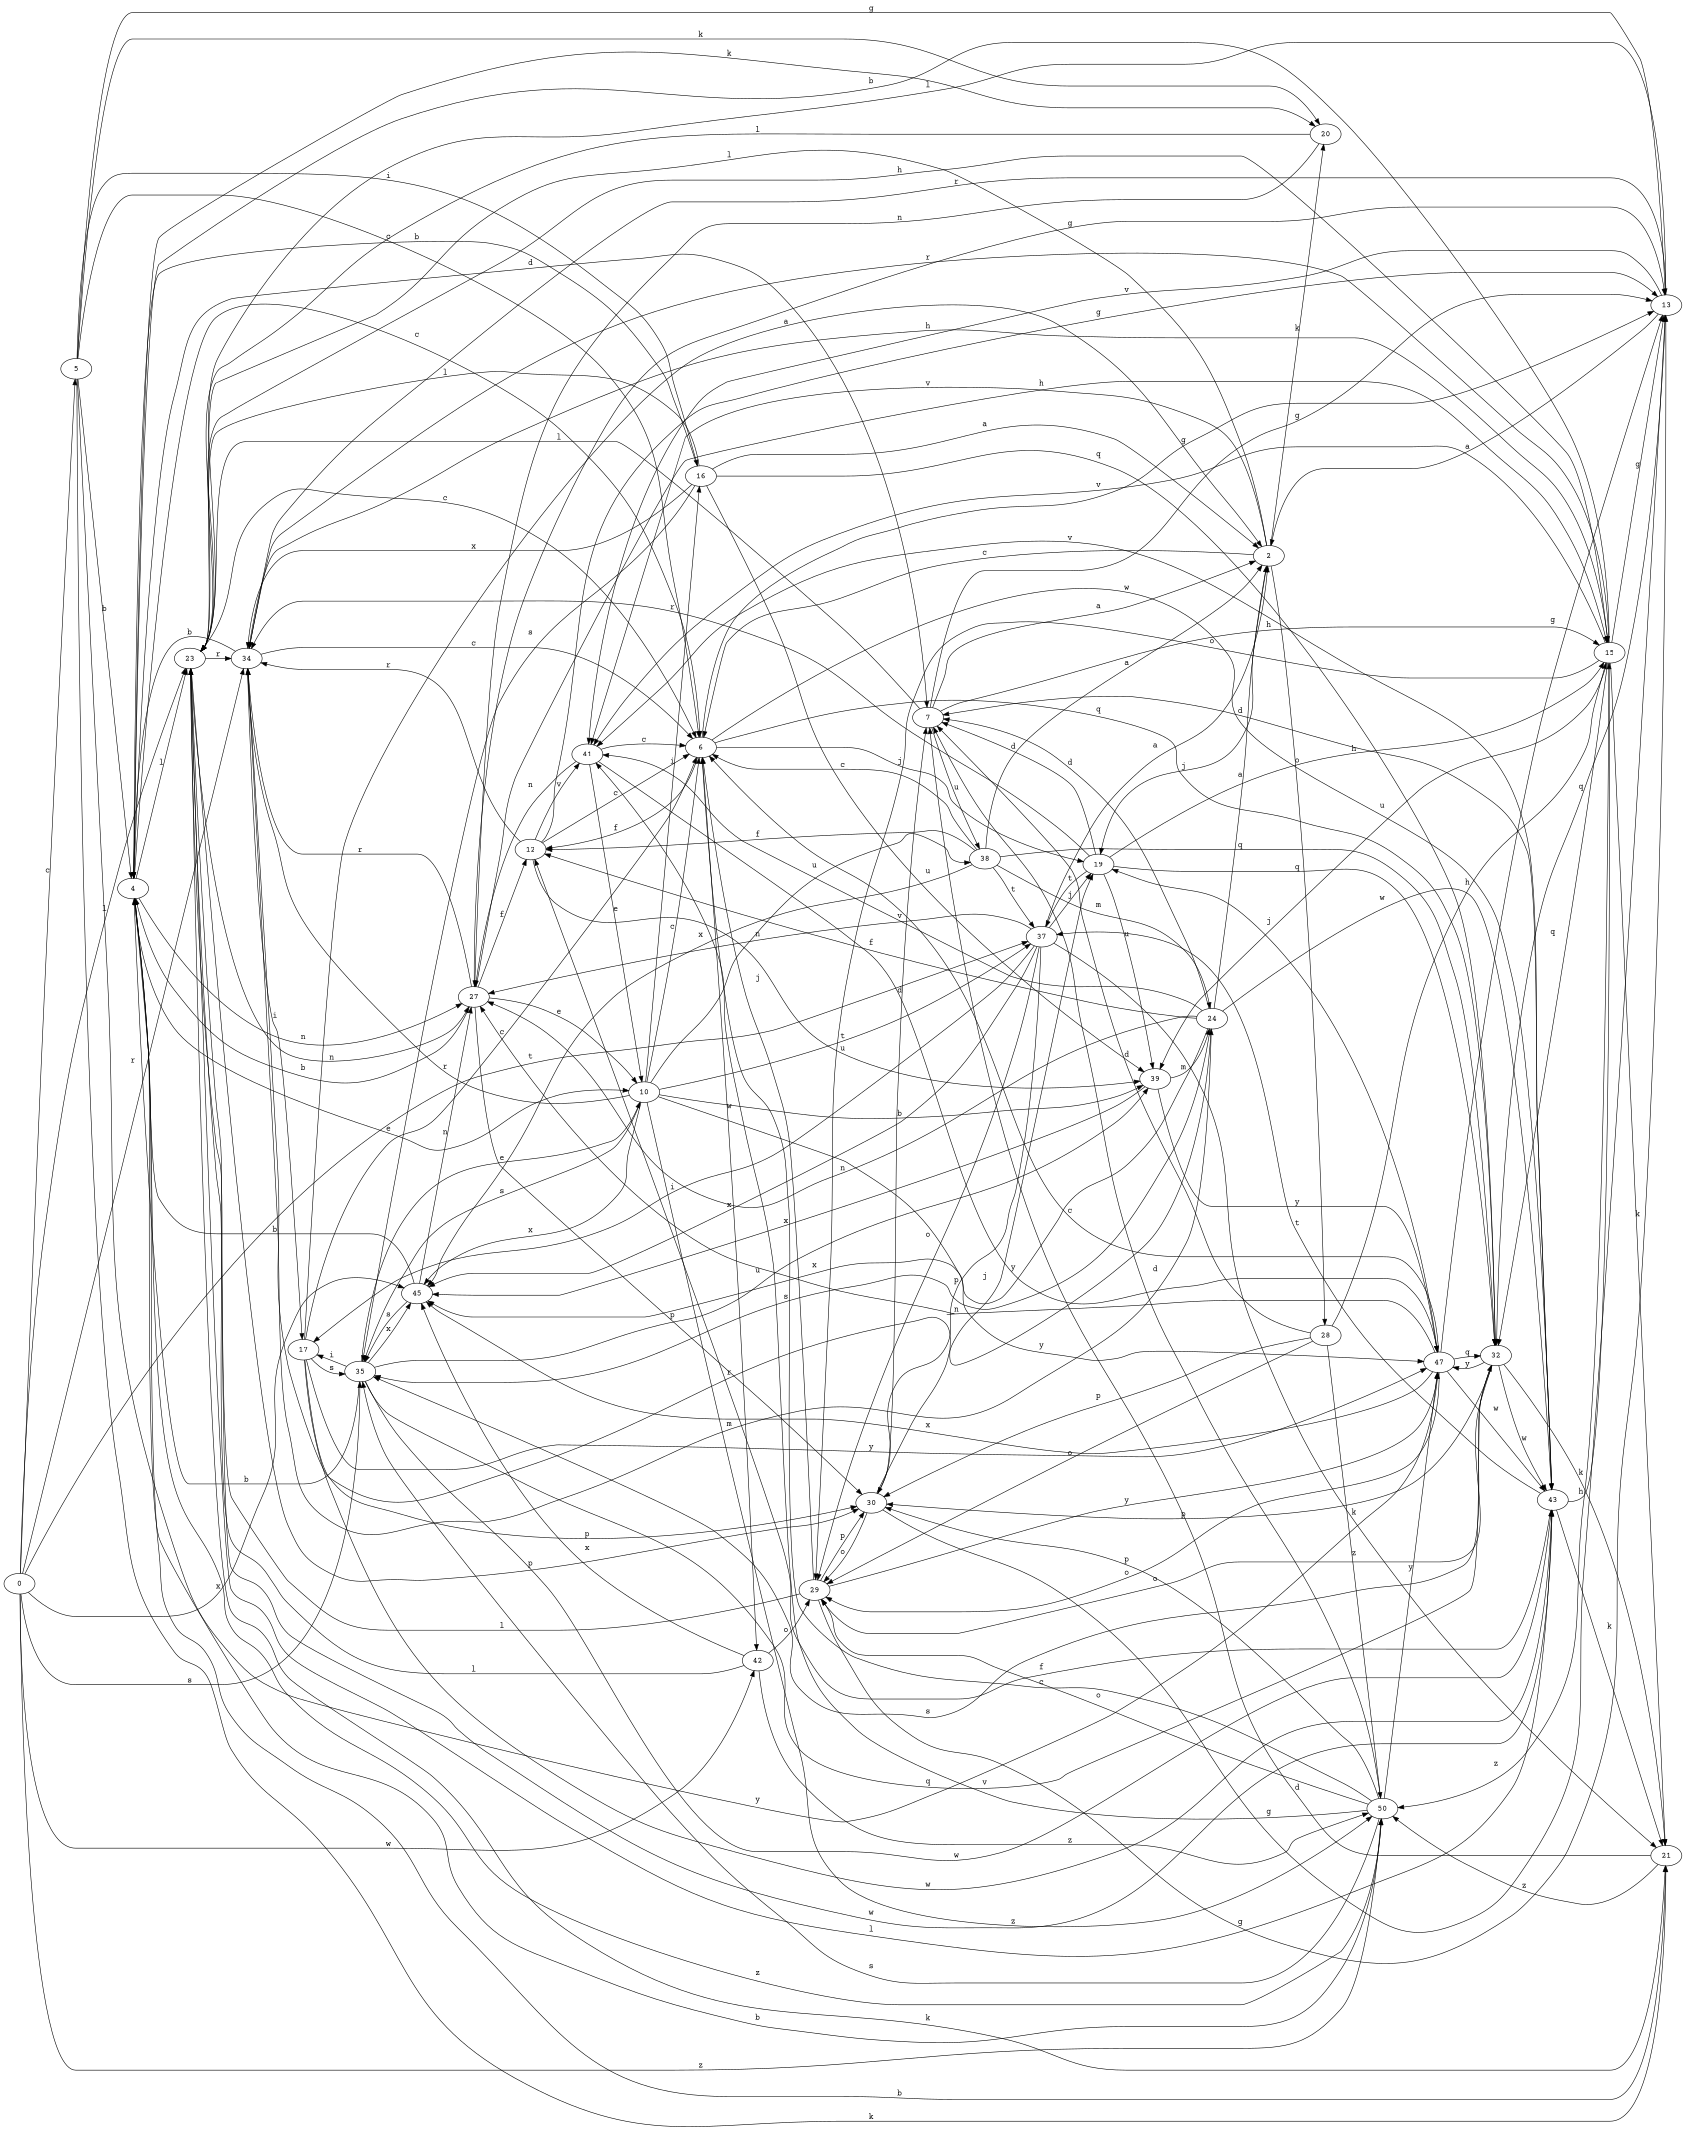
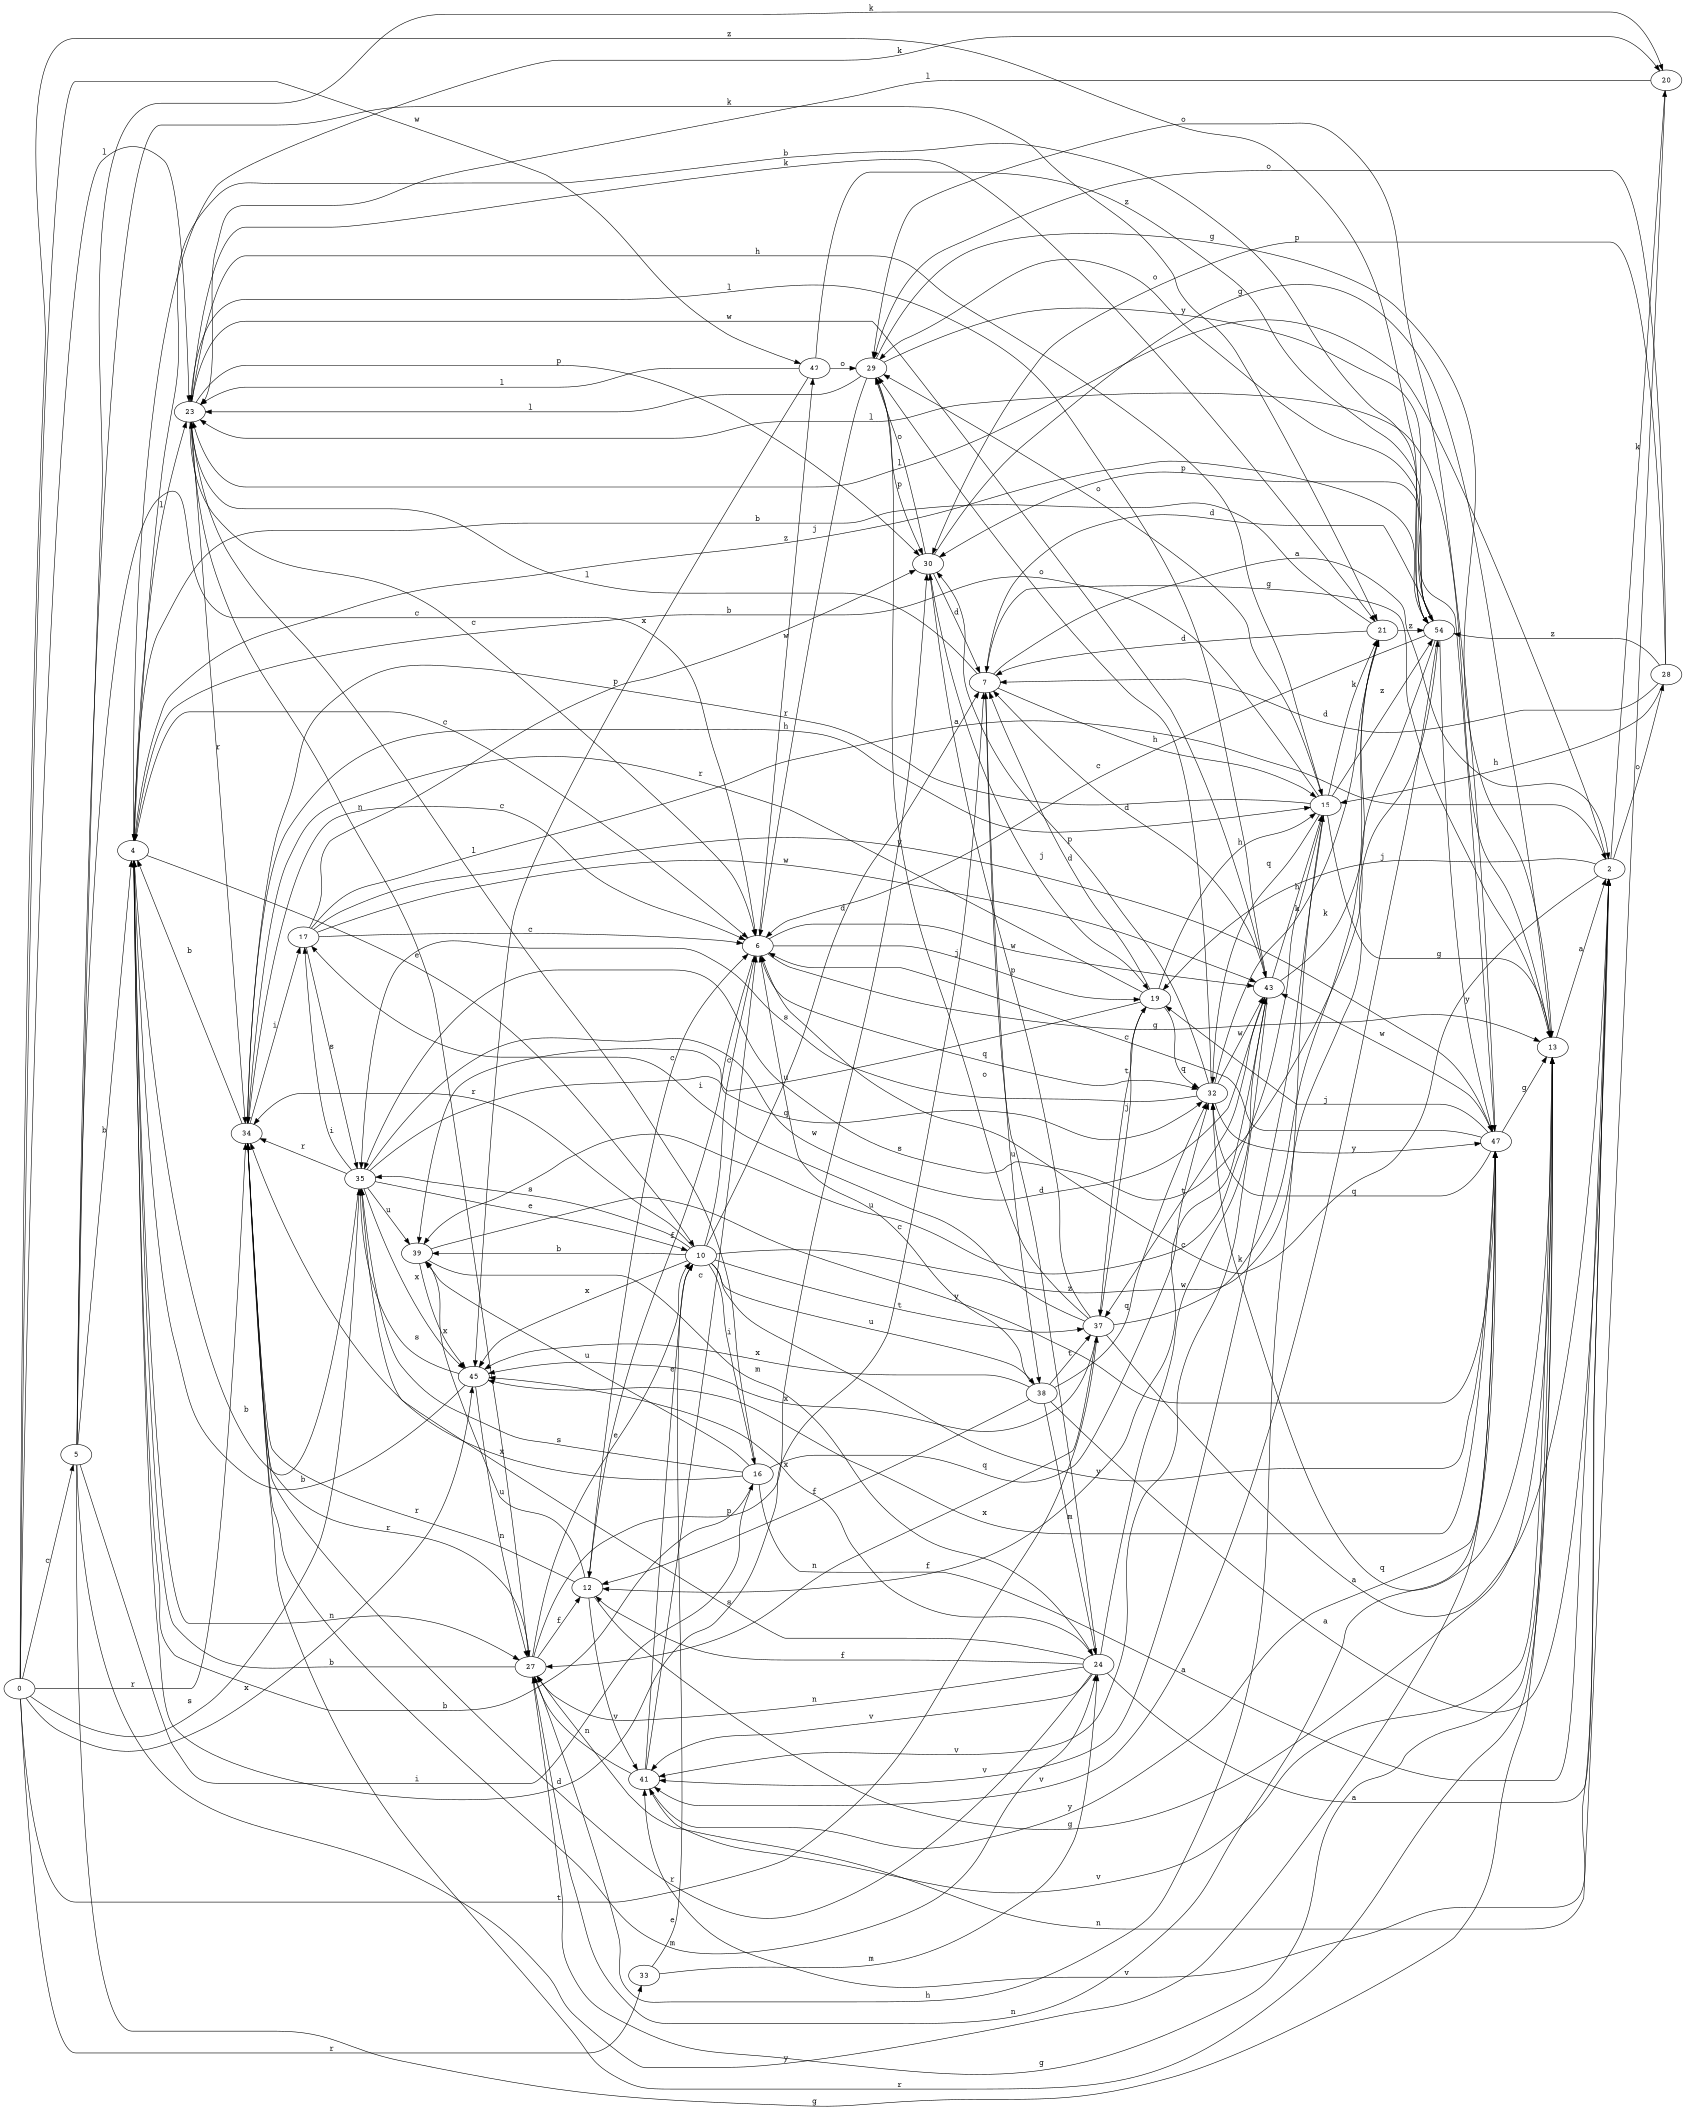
none -> (826, 964)
none -> (306, 1157)
(1382, 1809) -> (1439, 630)
none -> (644, 1976)
